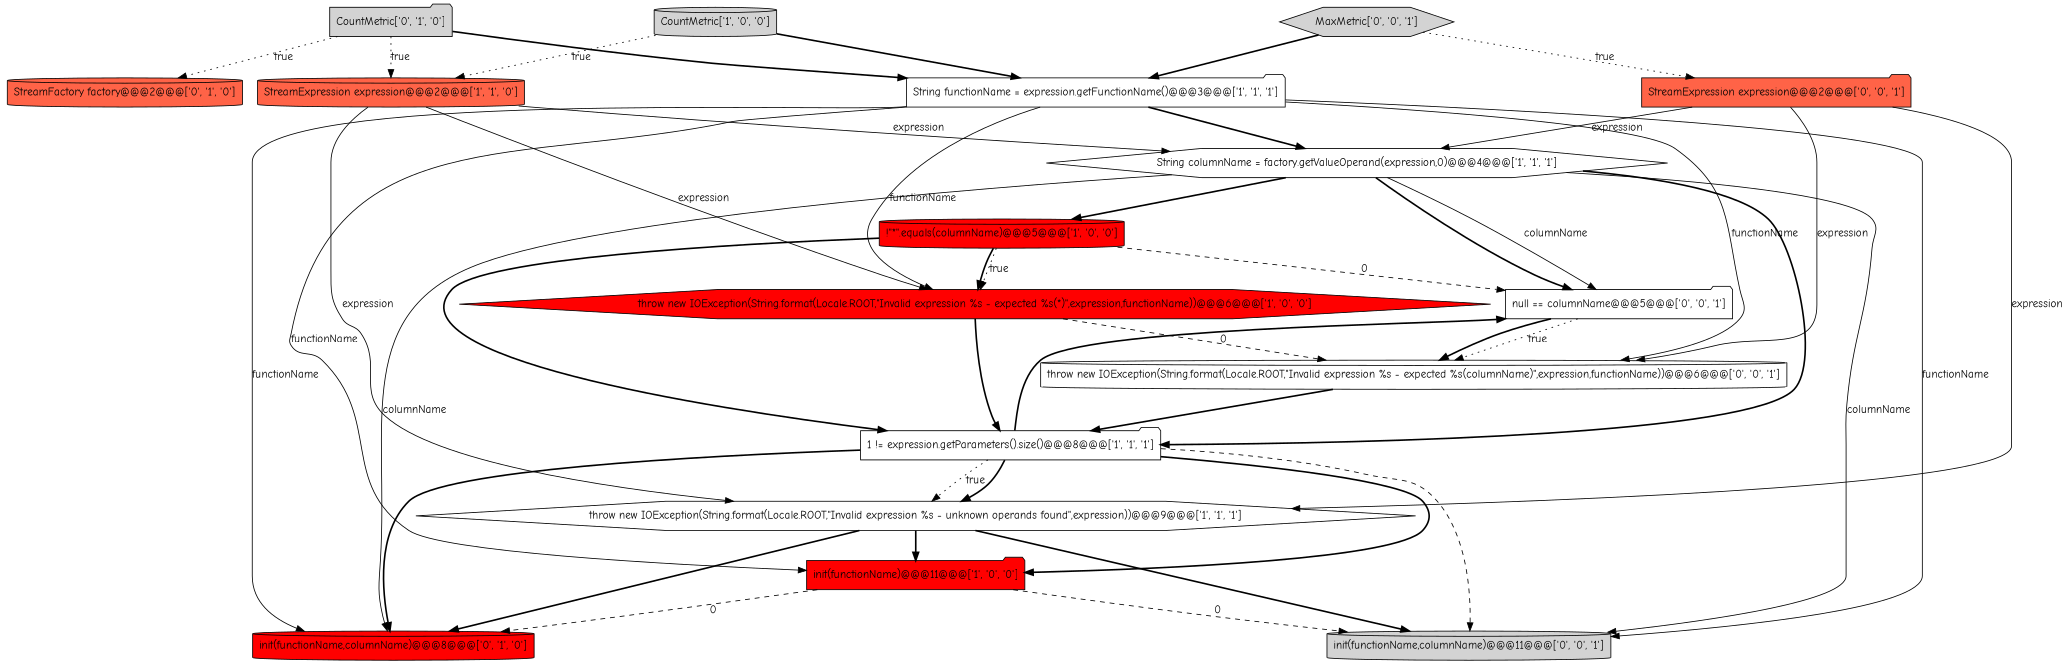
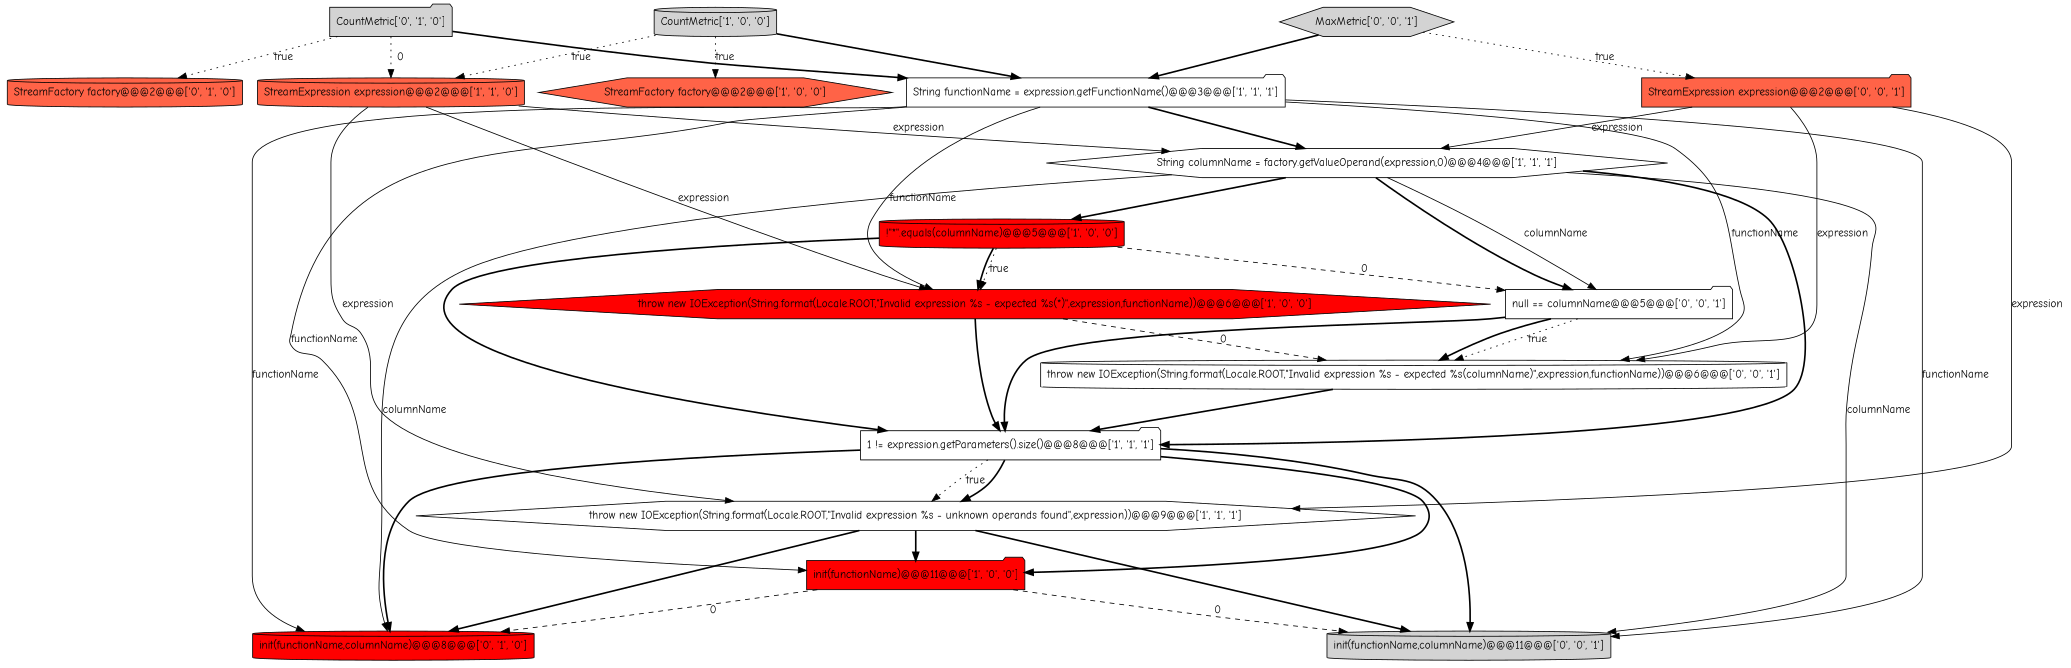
(401, 57) -> (401, 57)
none -> (715, 92)
(1229, 331) -> (1230, 330)
(1366, 474) -> (1366, 474)
